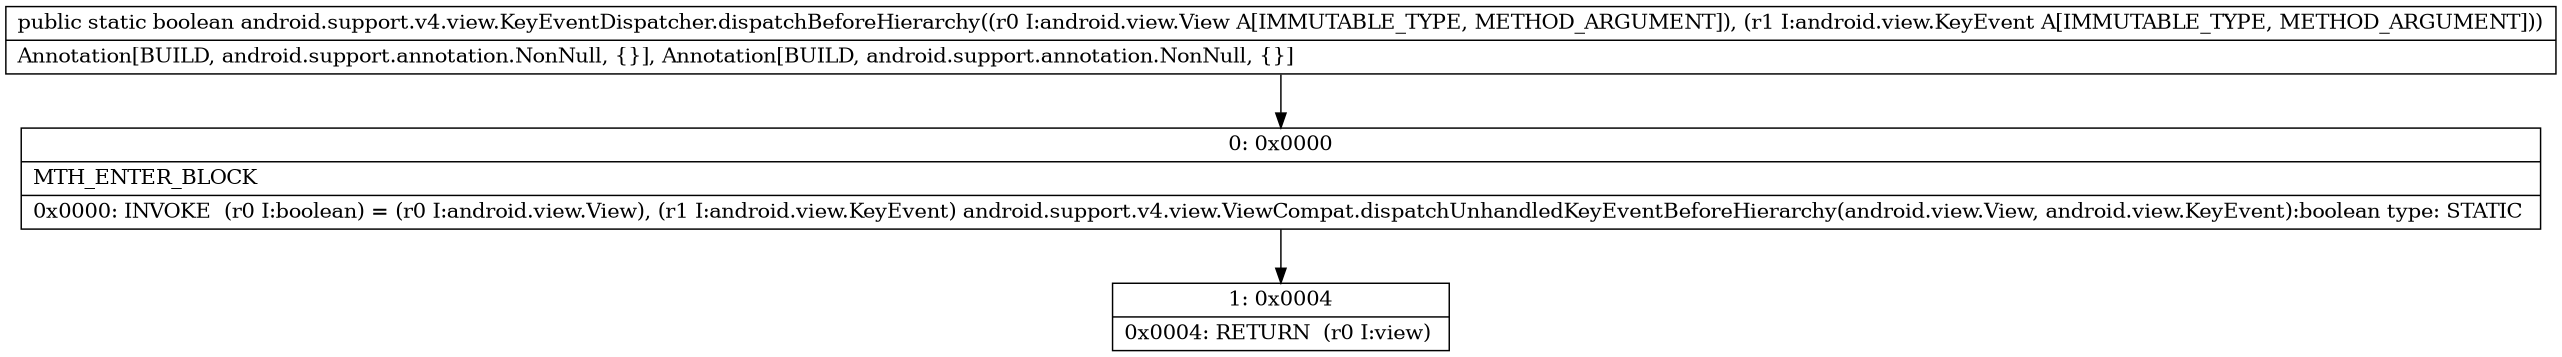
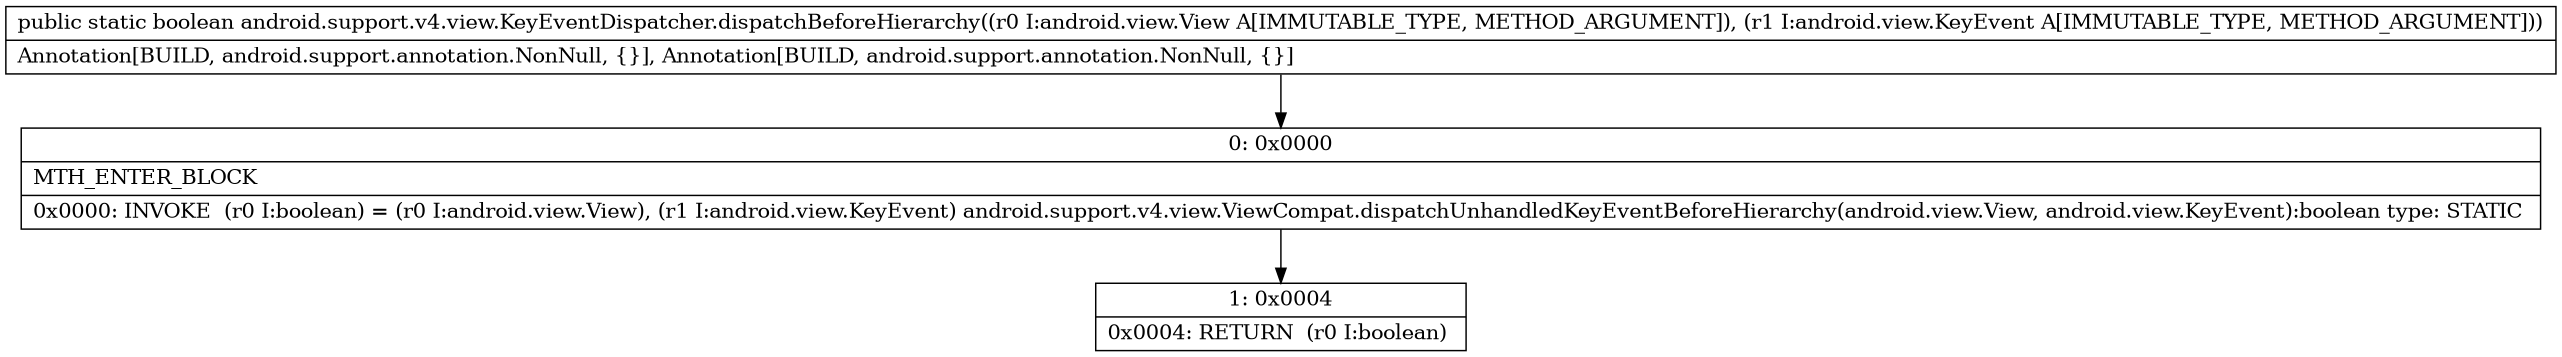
(1281, 333) -> (1281, 333)
